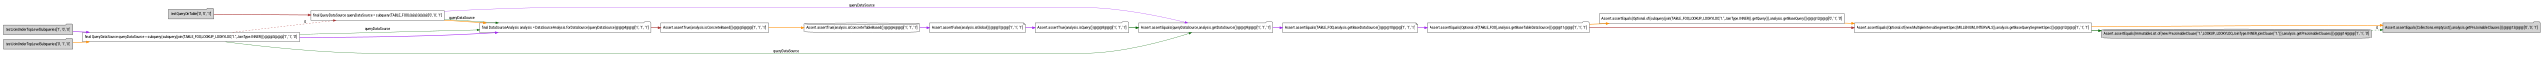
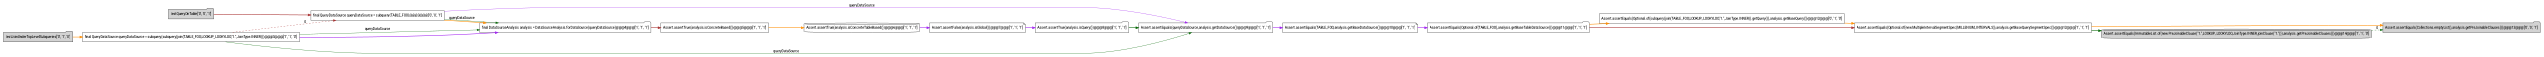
(38, 30) -> none
